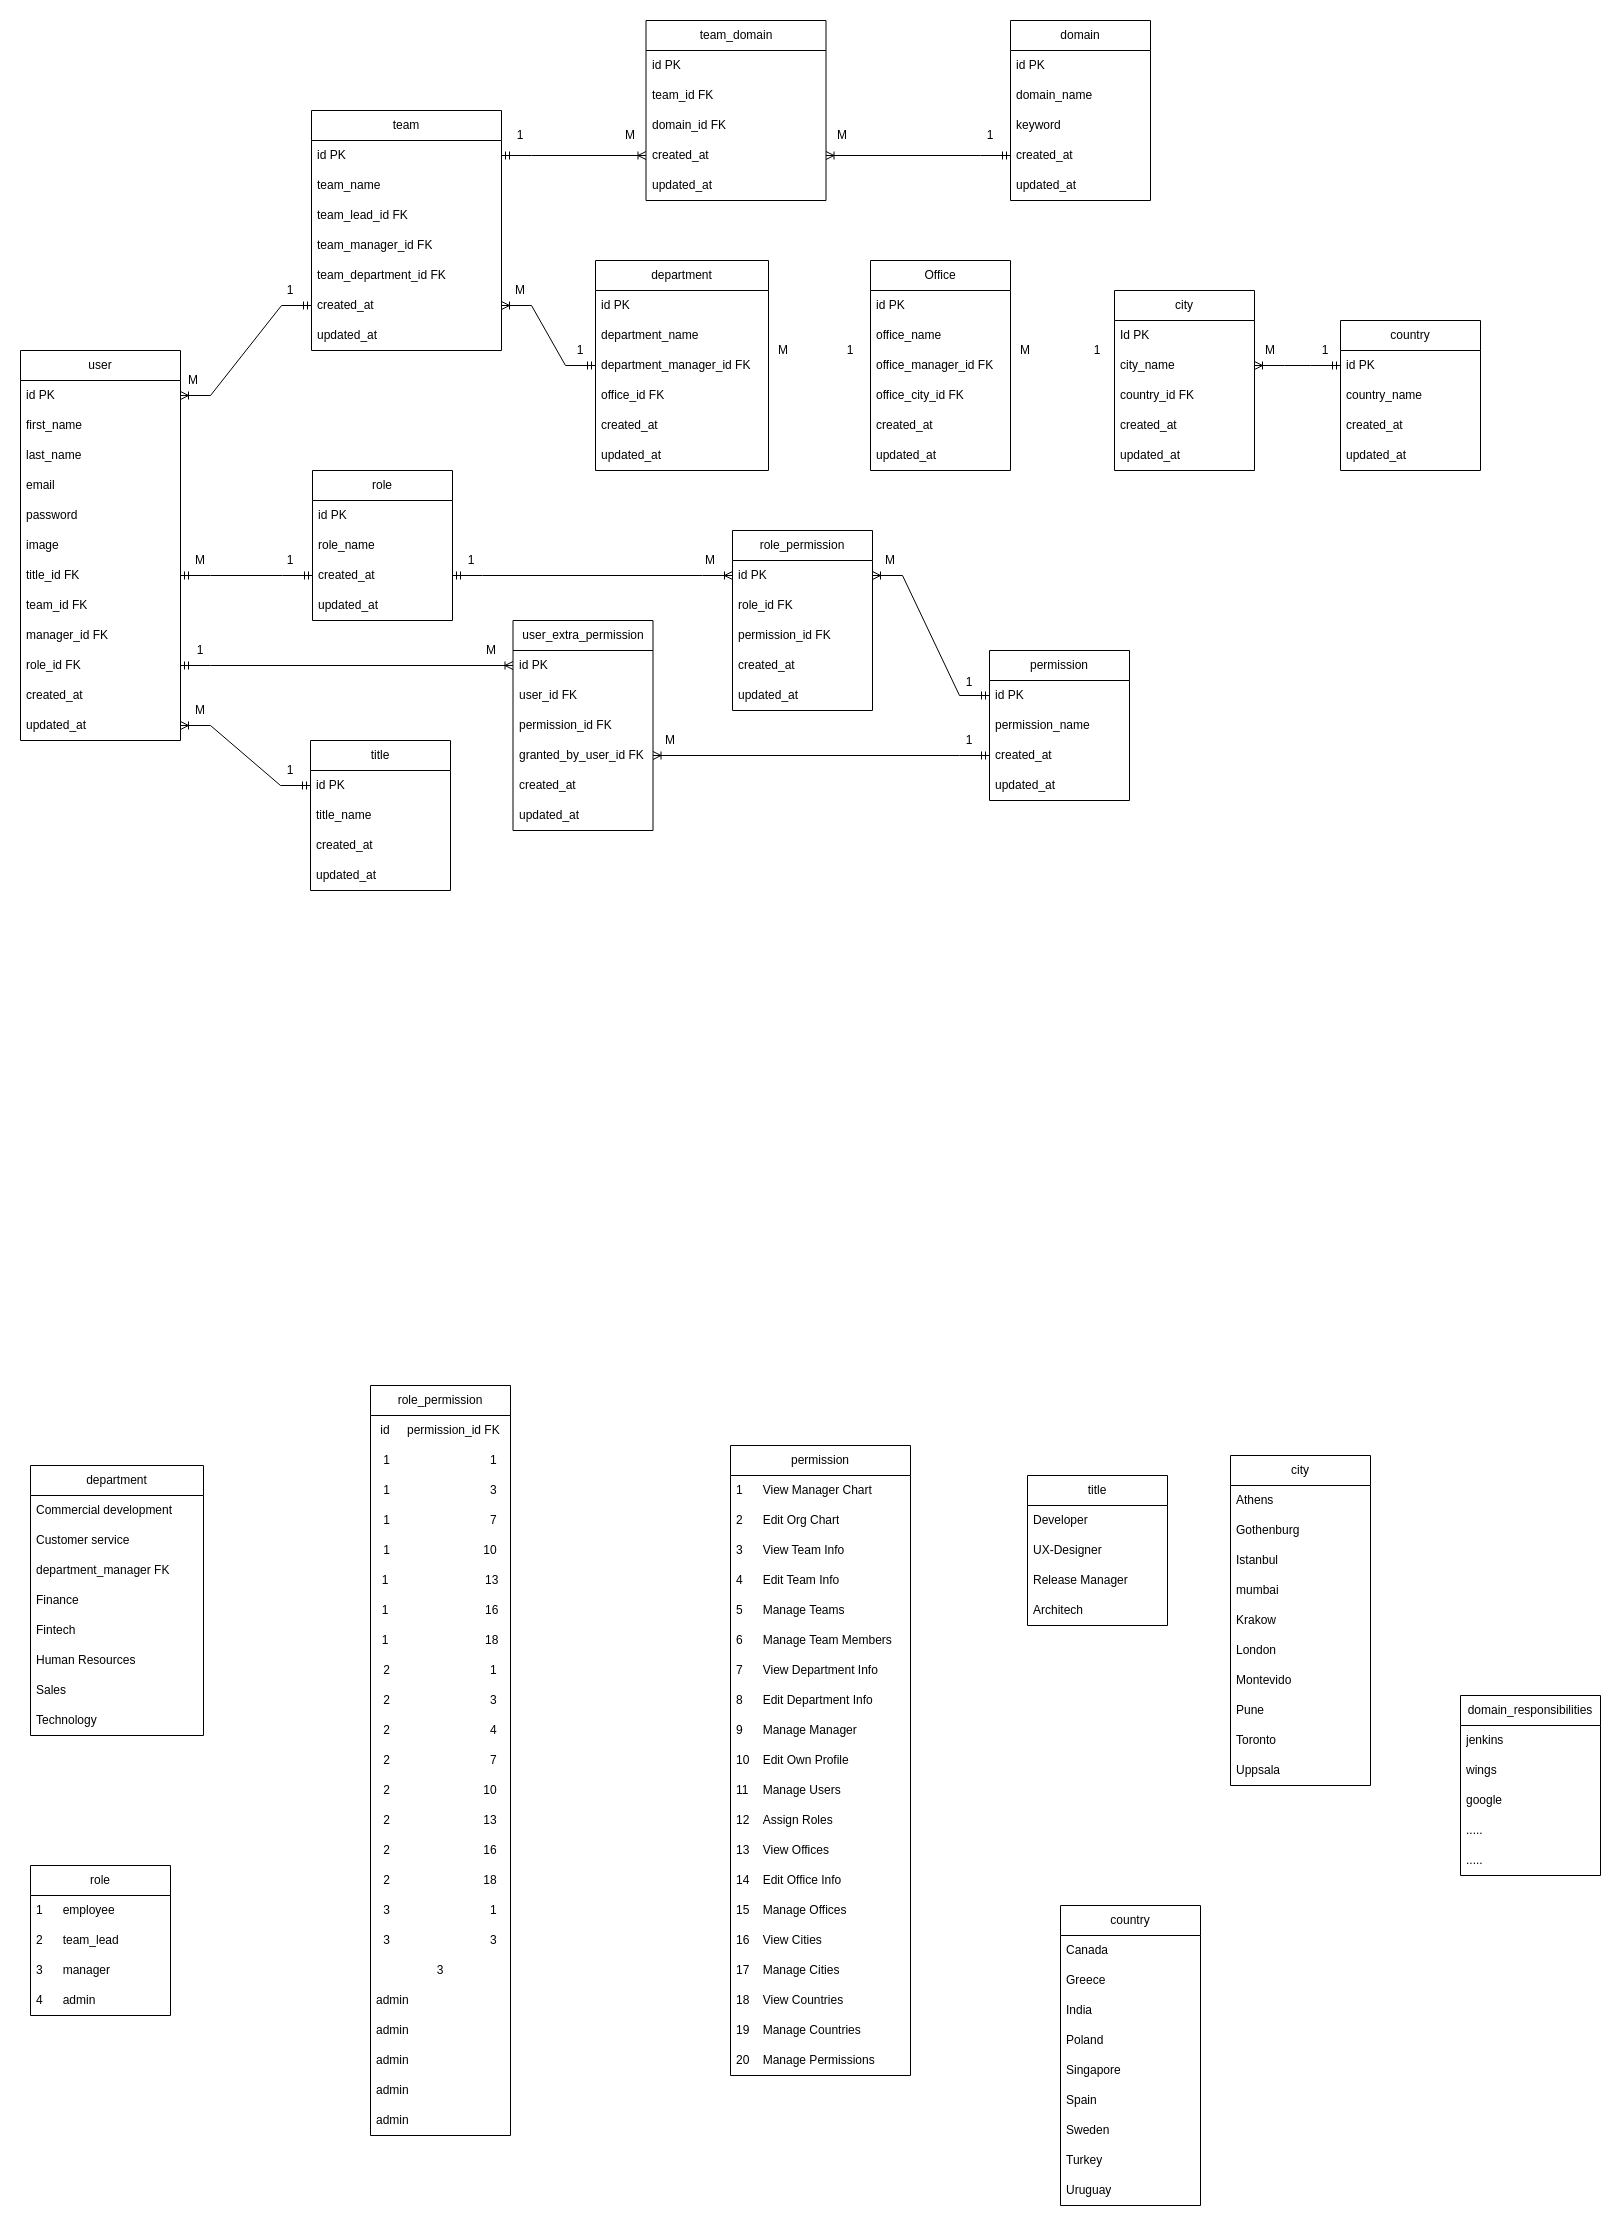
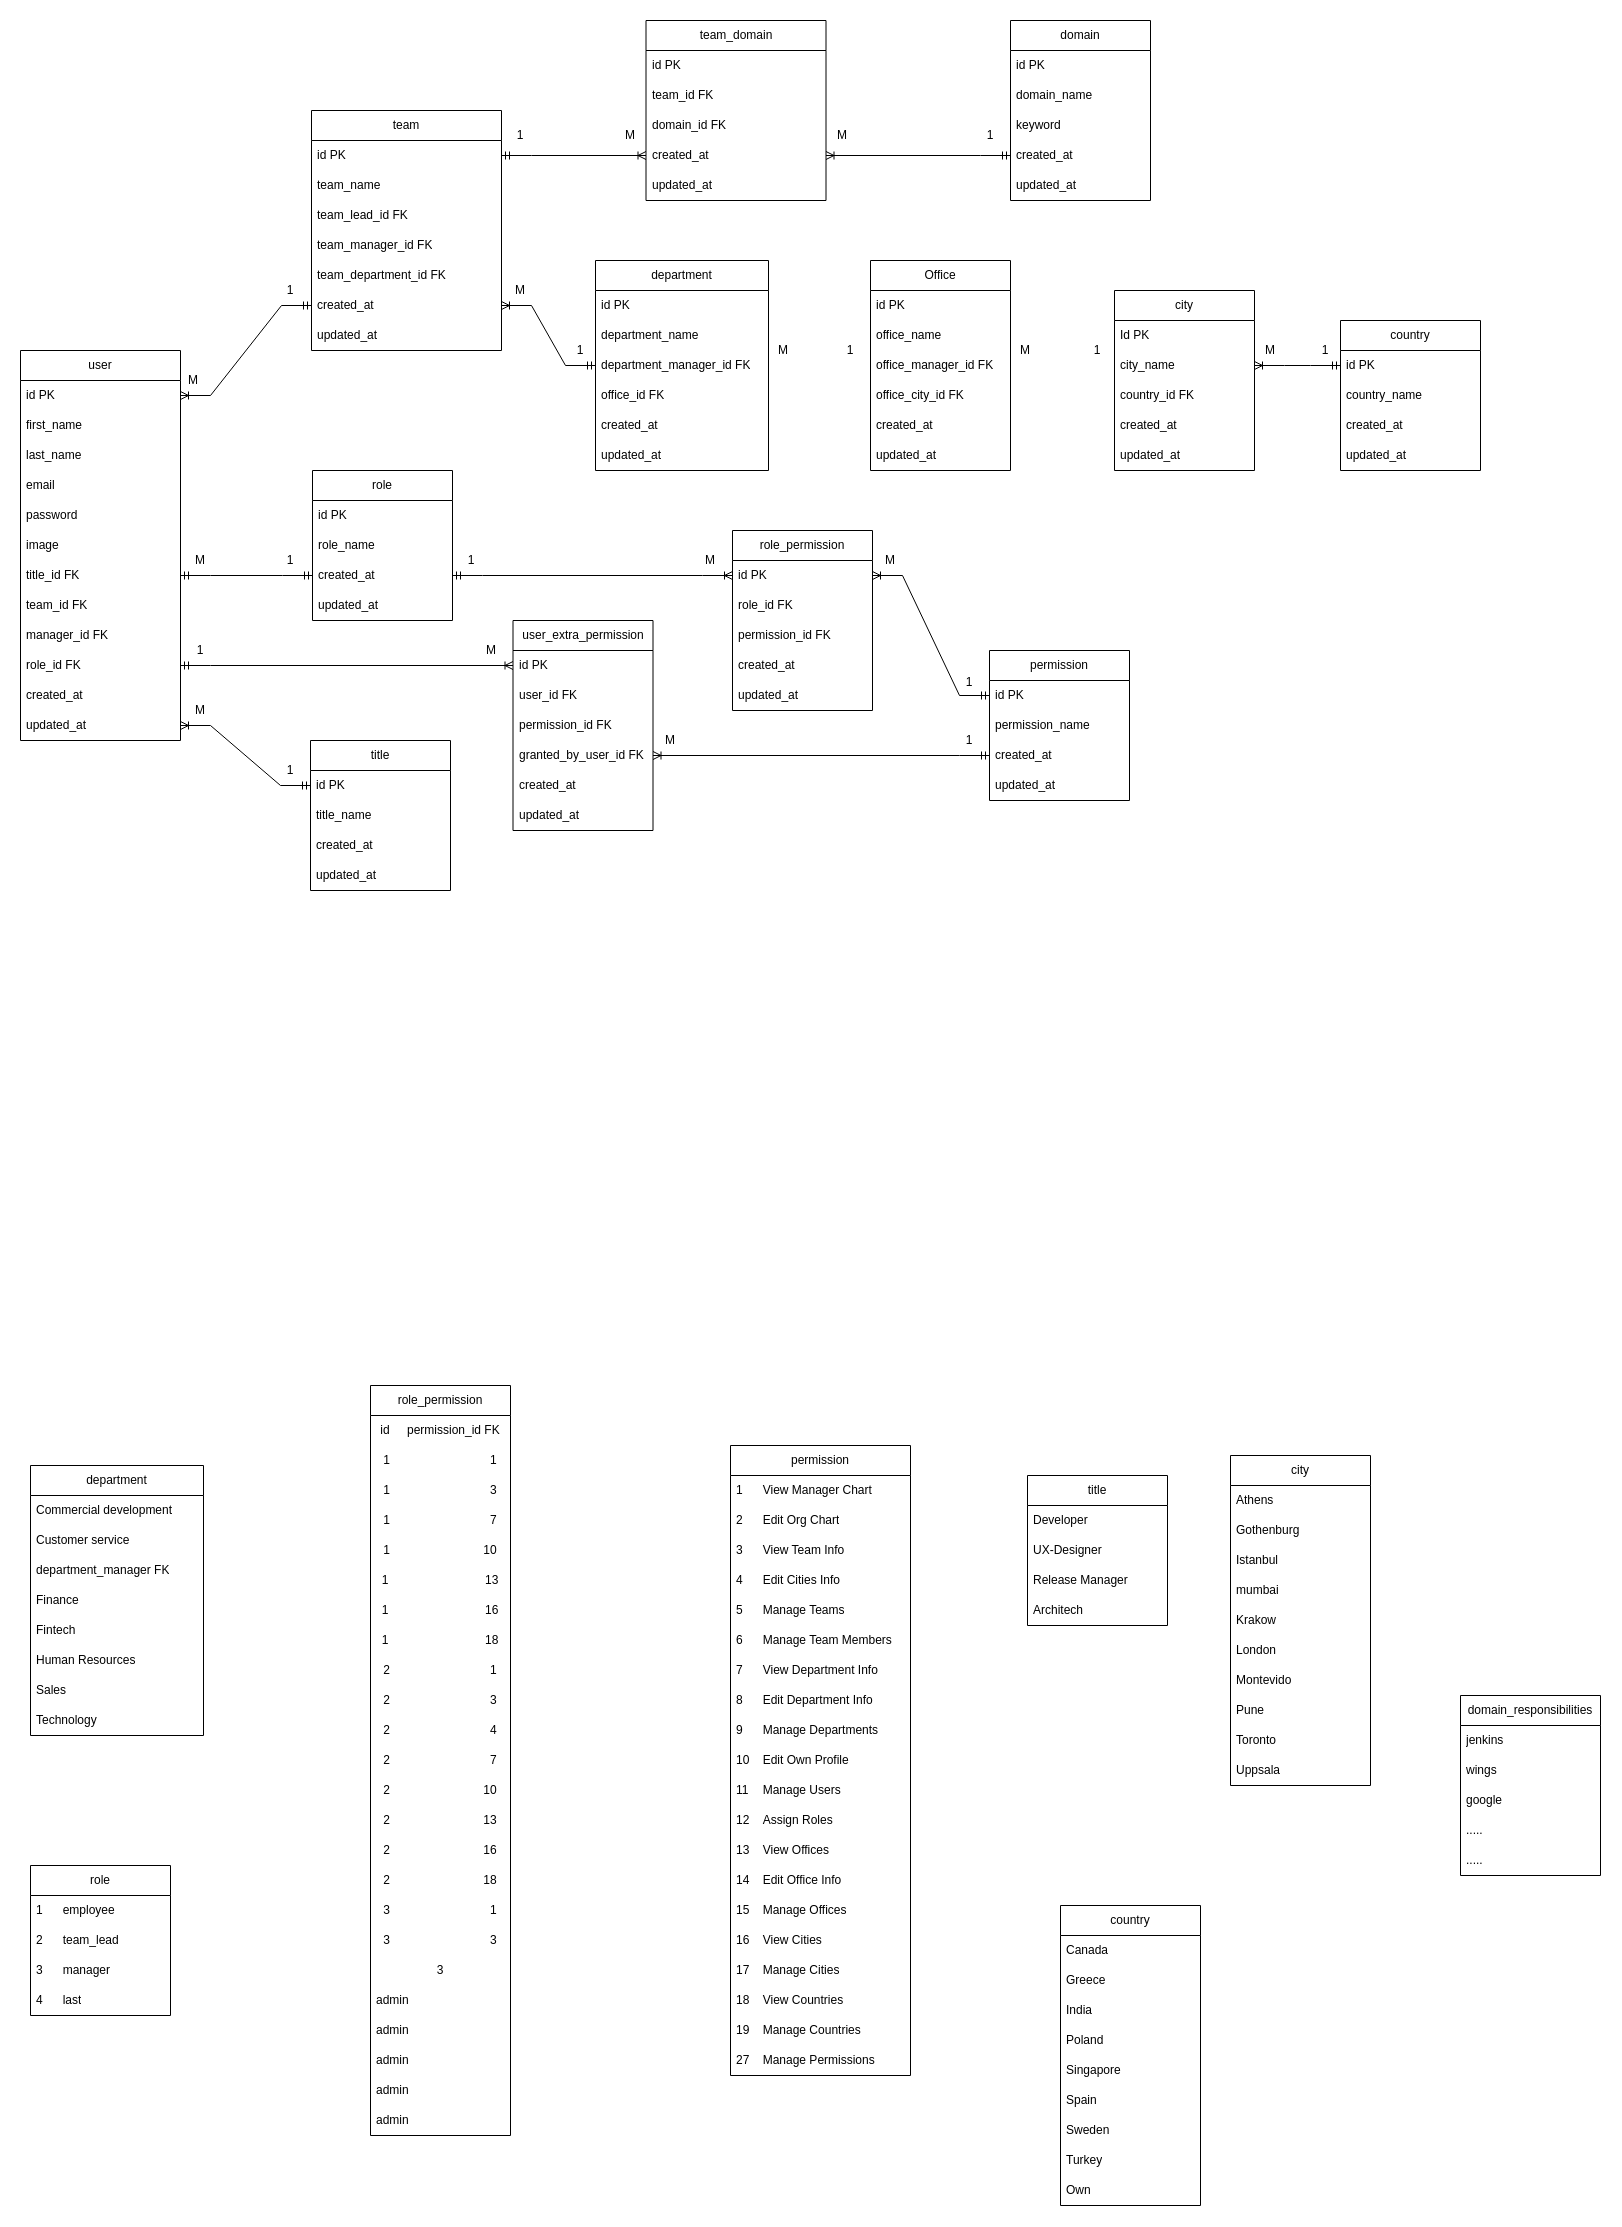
(786, 1581) -> (789, 1581)
(789, 1731) -> (802, 1731)
(58, 2001) -> (55, 2001)
(802, 2061) -> (802, 2061)
(1090, 2191) -> (1077, 2191)
